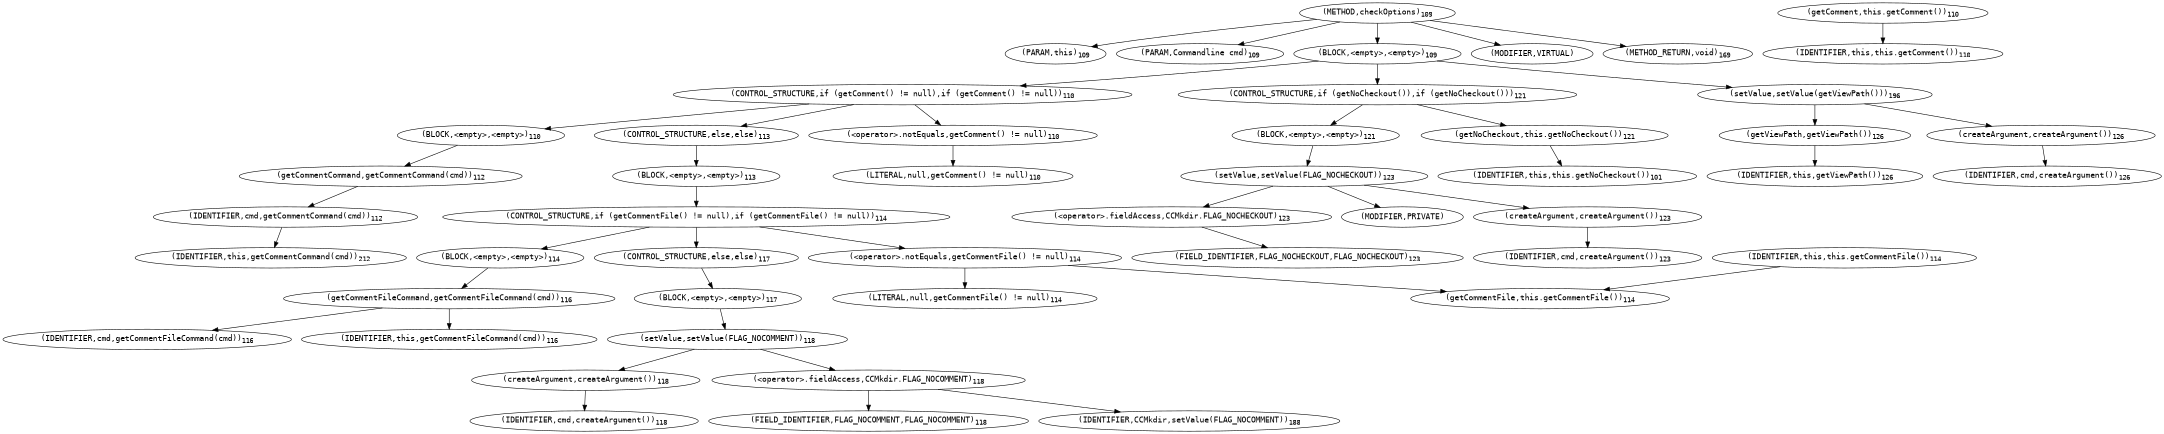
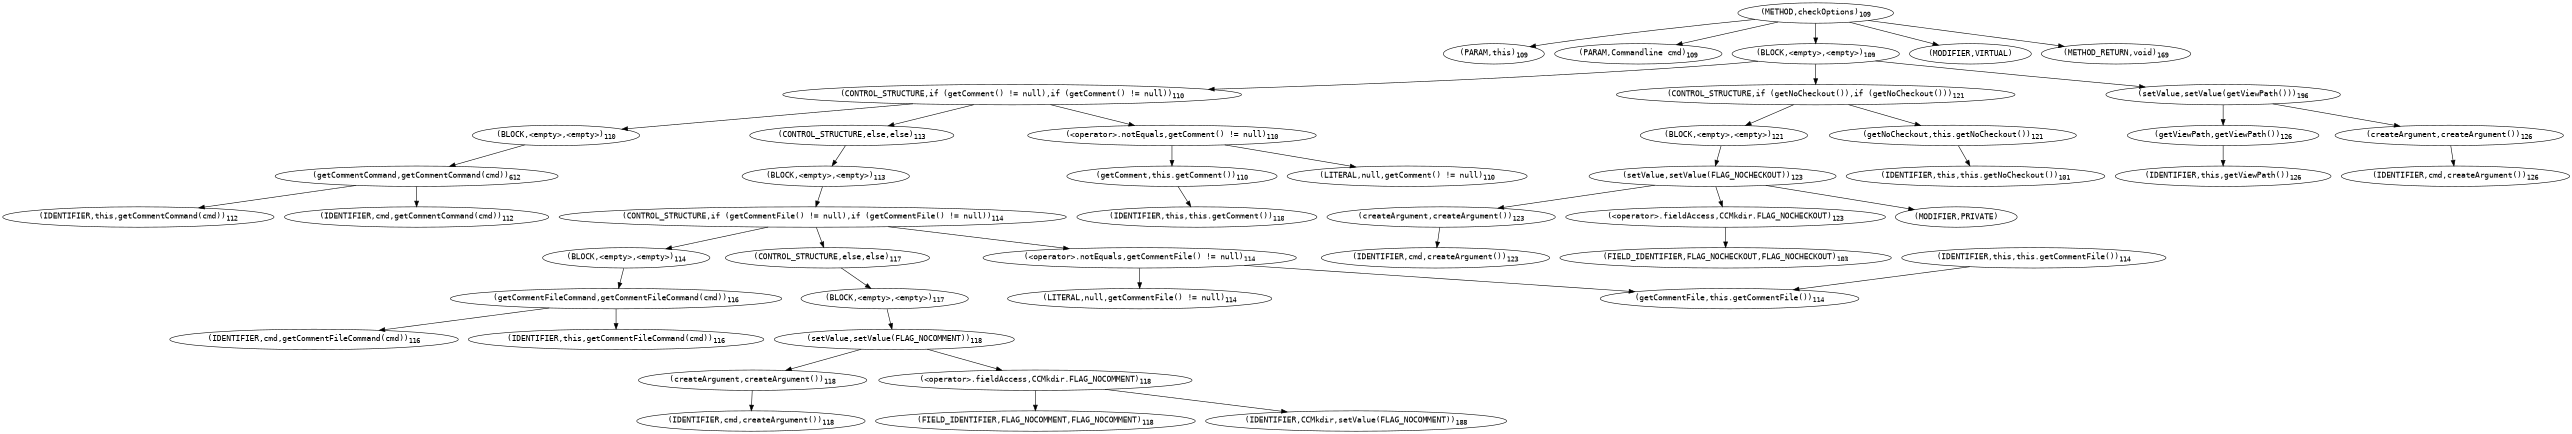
none -> (1172, 153)
(479, 175) -> (515, 175)
(279, 235) -> (280, 196)
(365, 257) -> (232, 216)
(1415, 257) -> (1843, 257)
